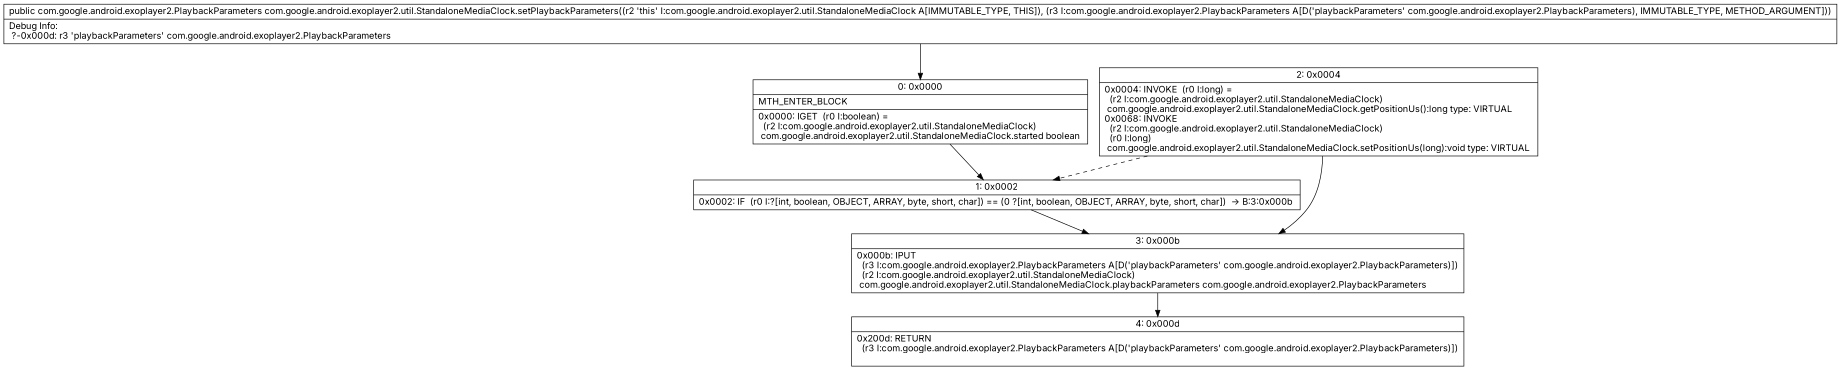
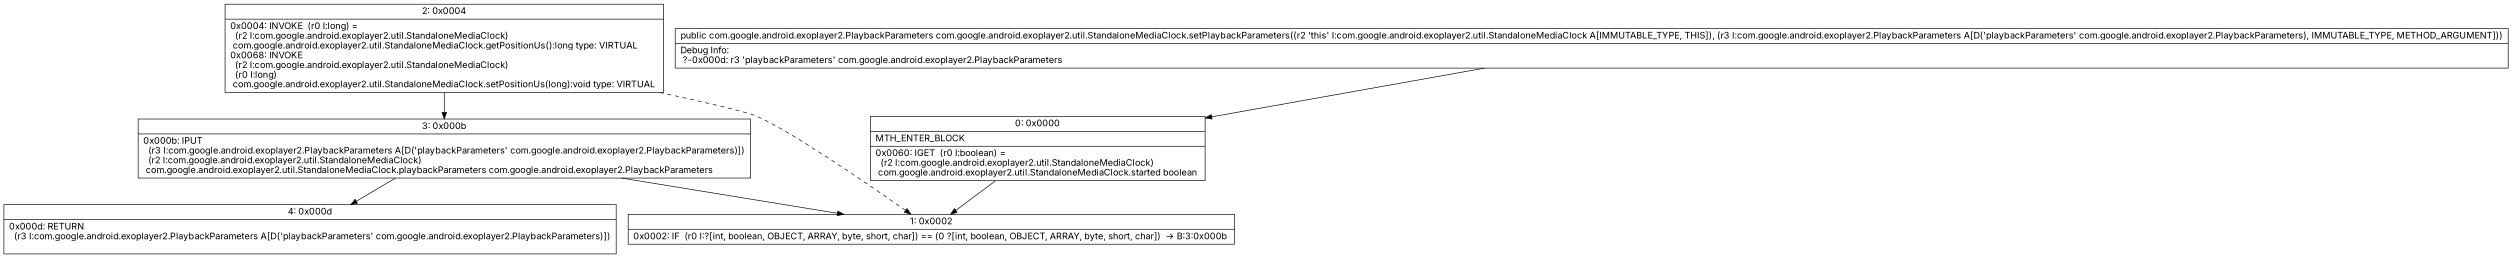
(825, 117) -> (942, 153)
(1057, 221) -> (729, 196)
(897, 339) -> (49, 227)
